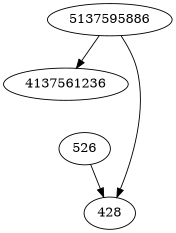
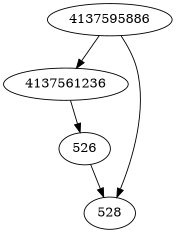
(110, 20) -> (110, 20)
none -> (74, 112)
(110, 213) -> (110, 213)
